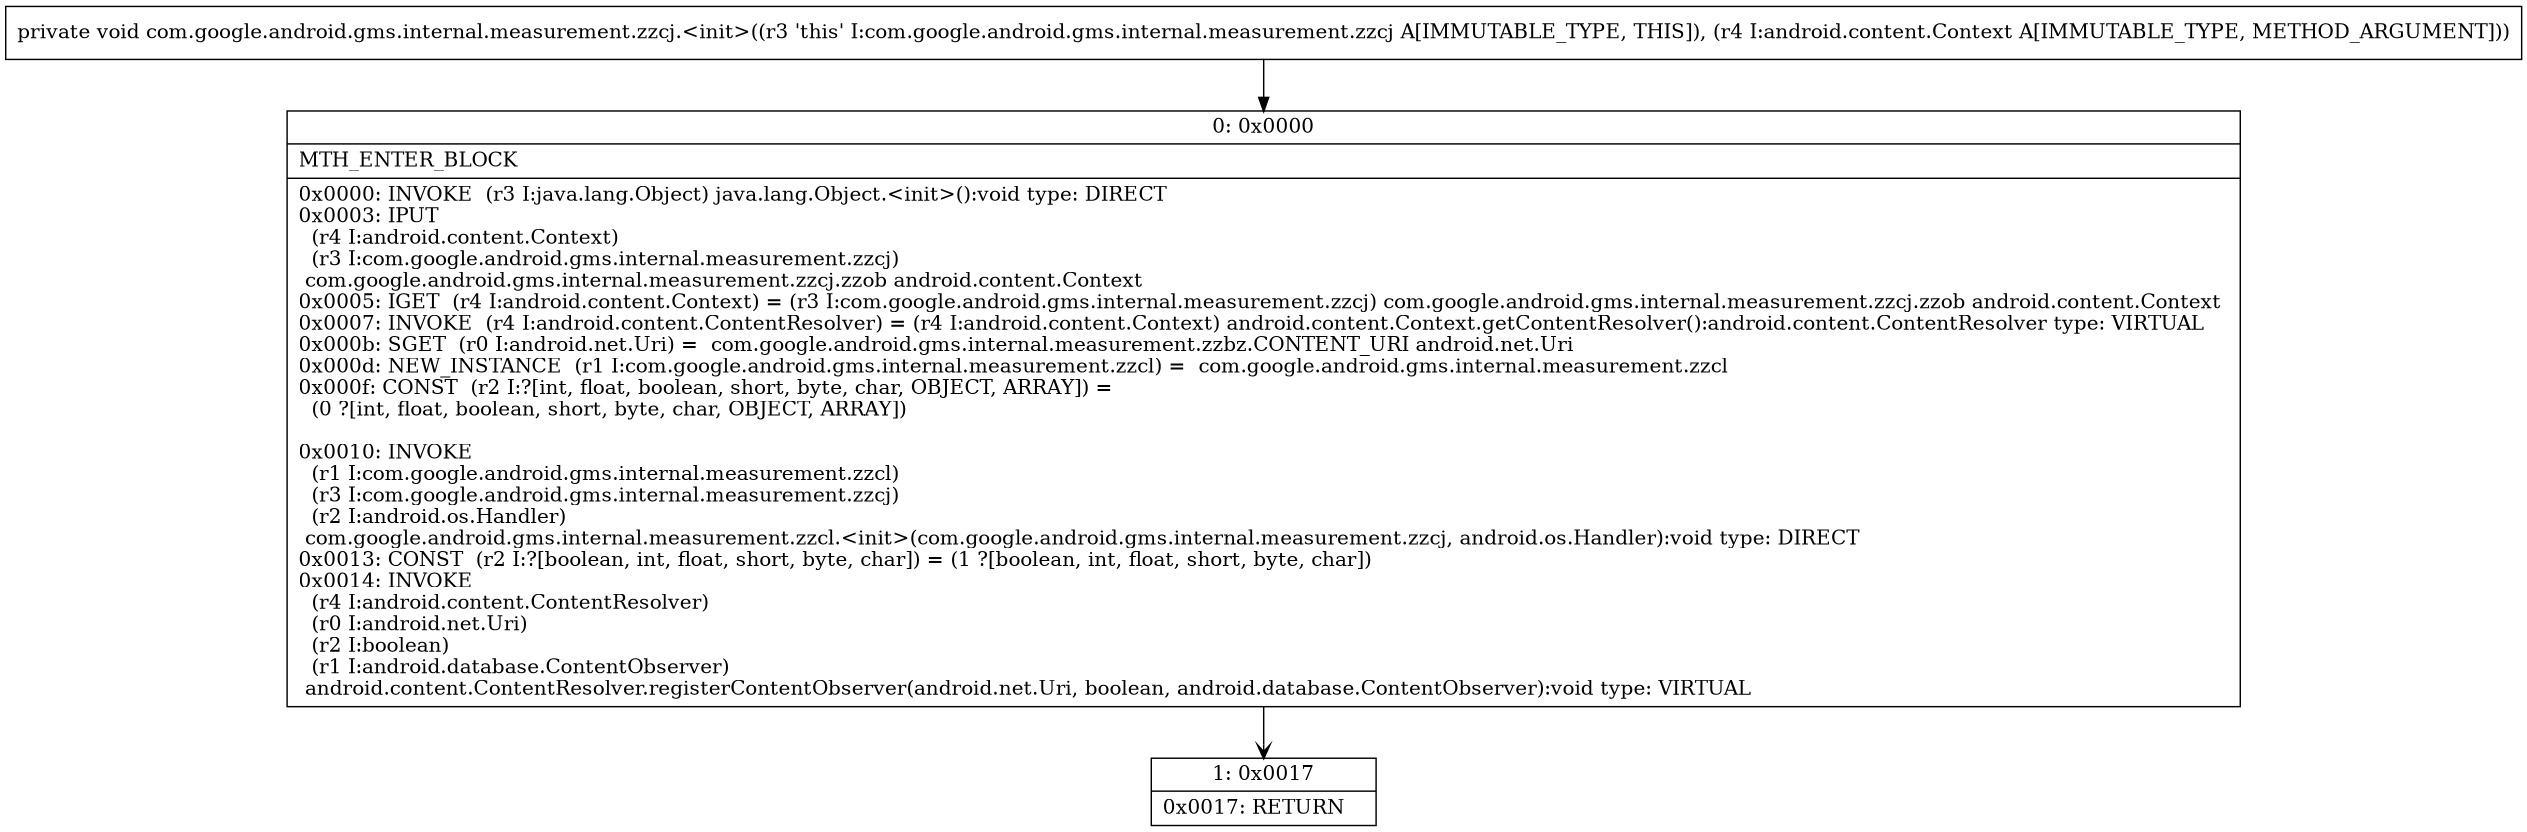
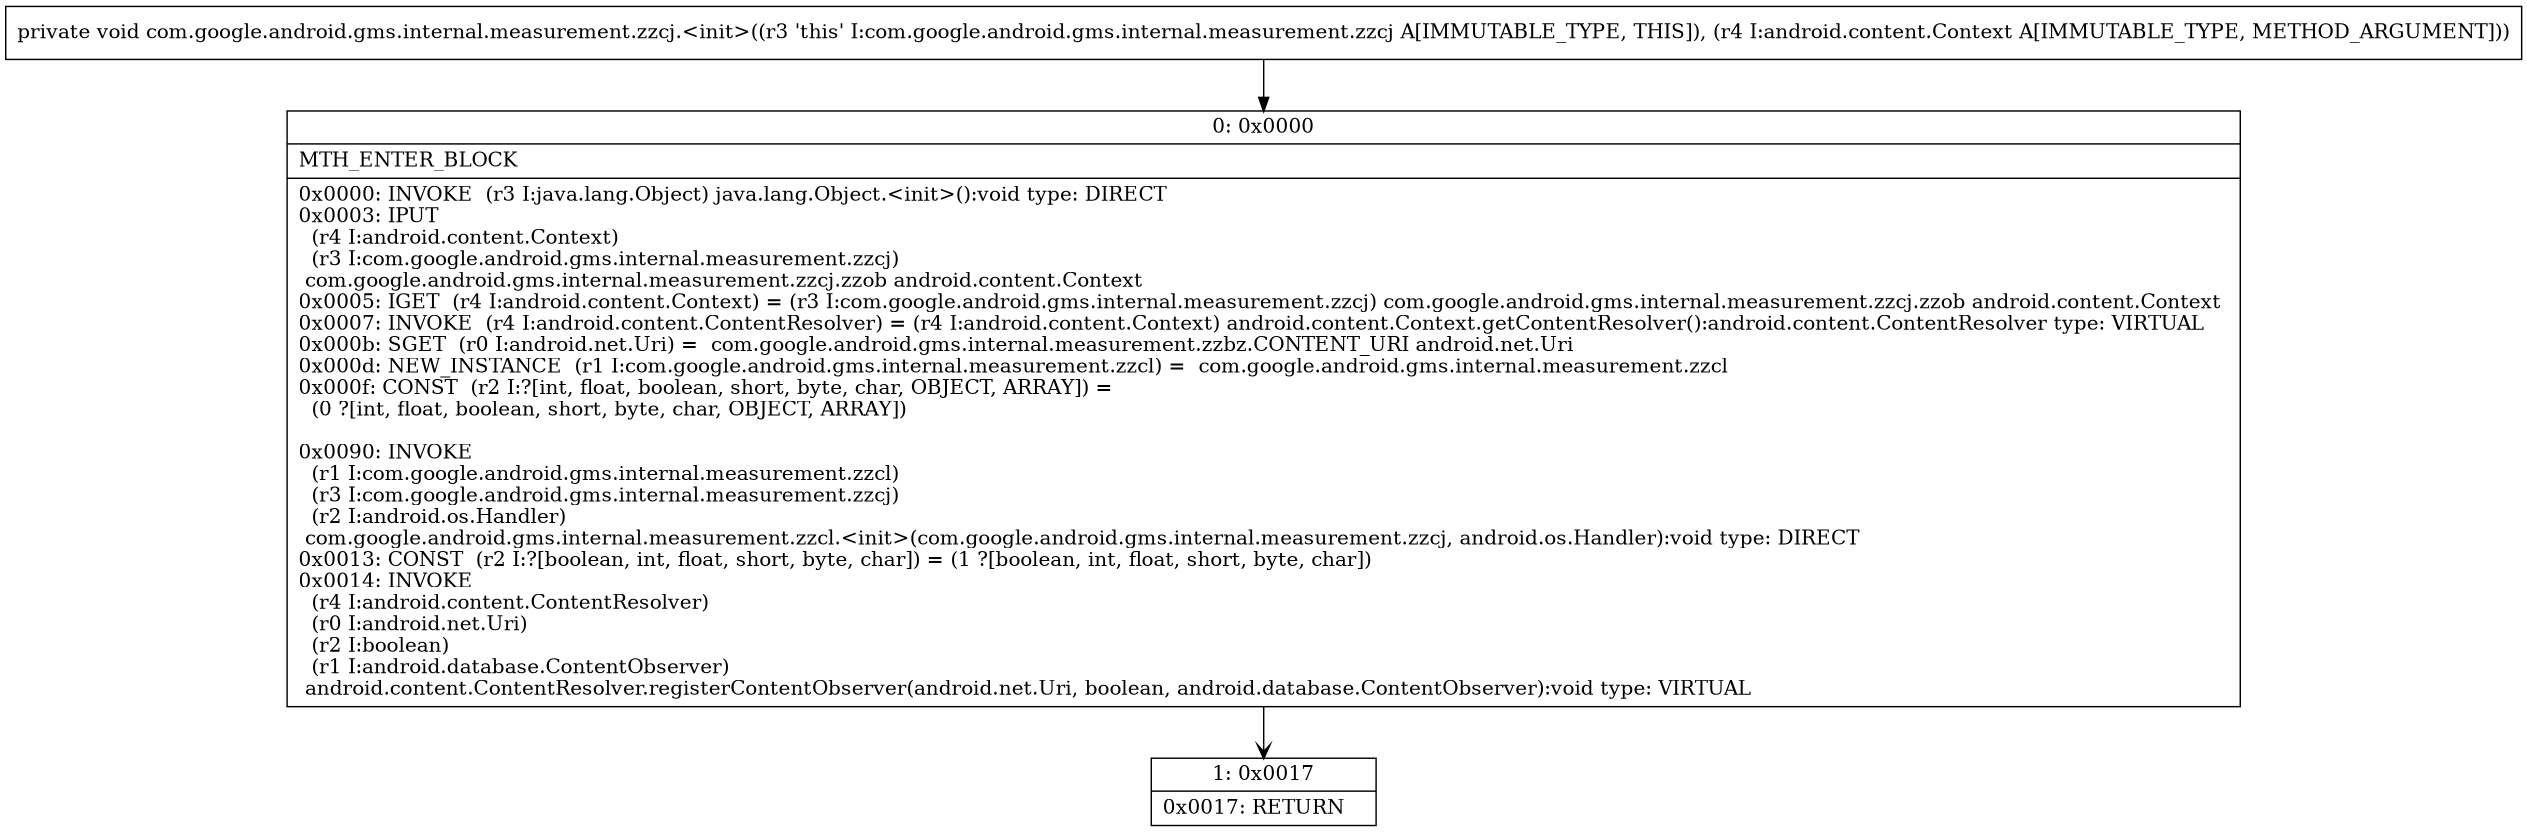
(392, 452) -> (392, 452)
